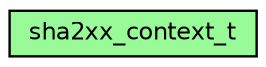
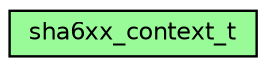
(133, 34) -> (133, 34)
